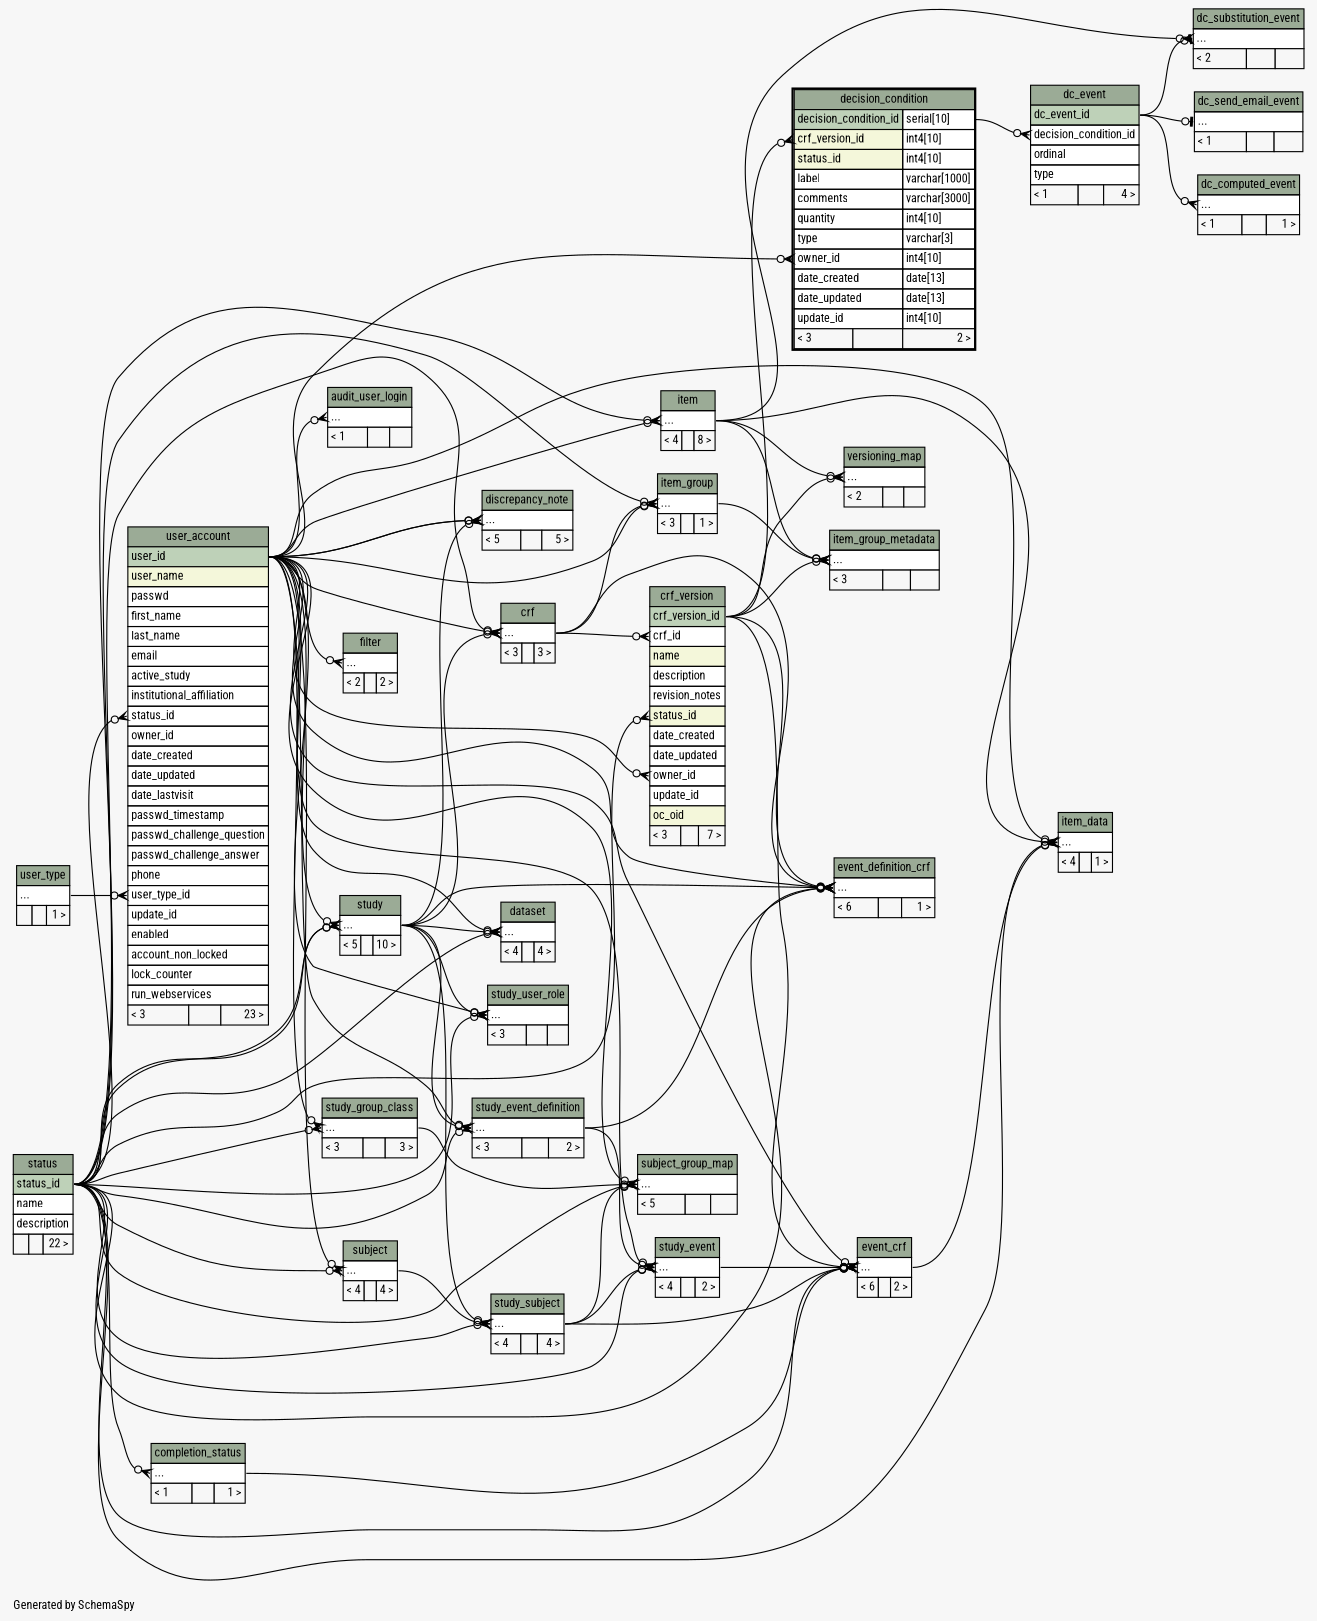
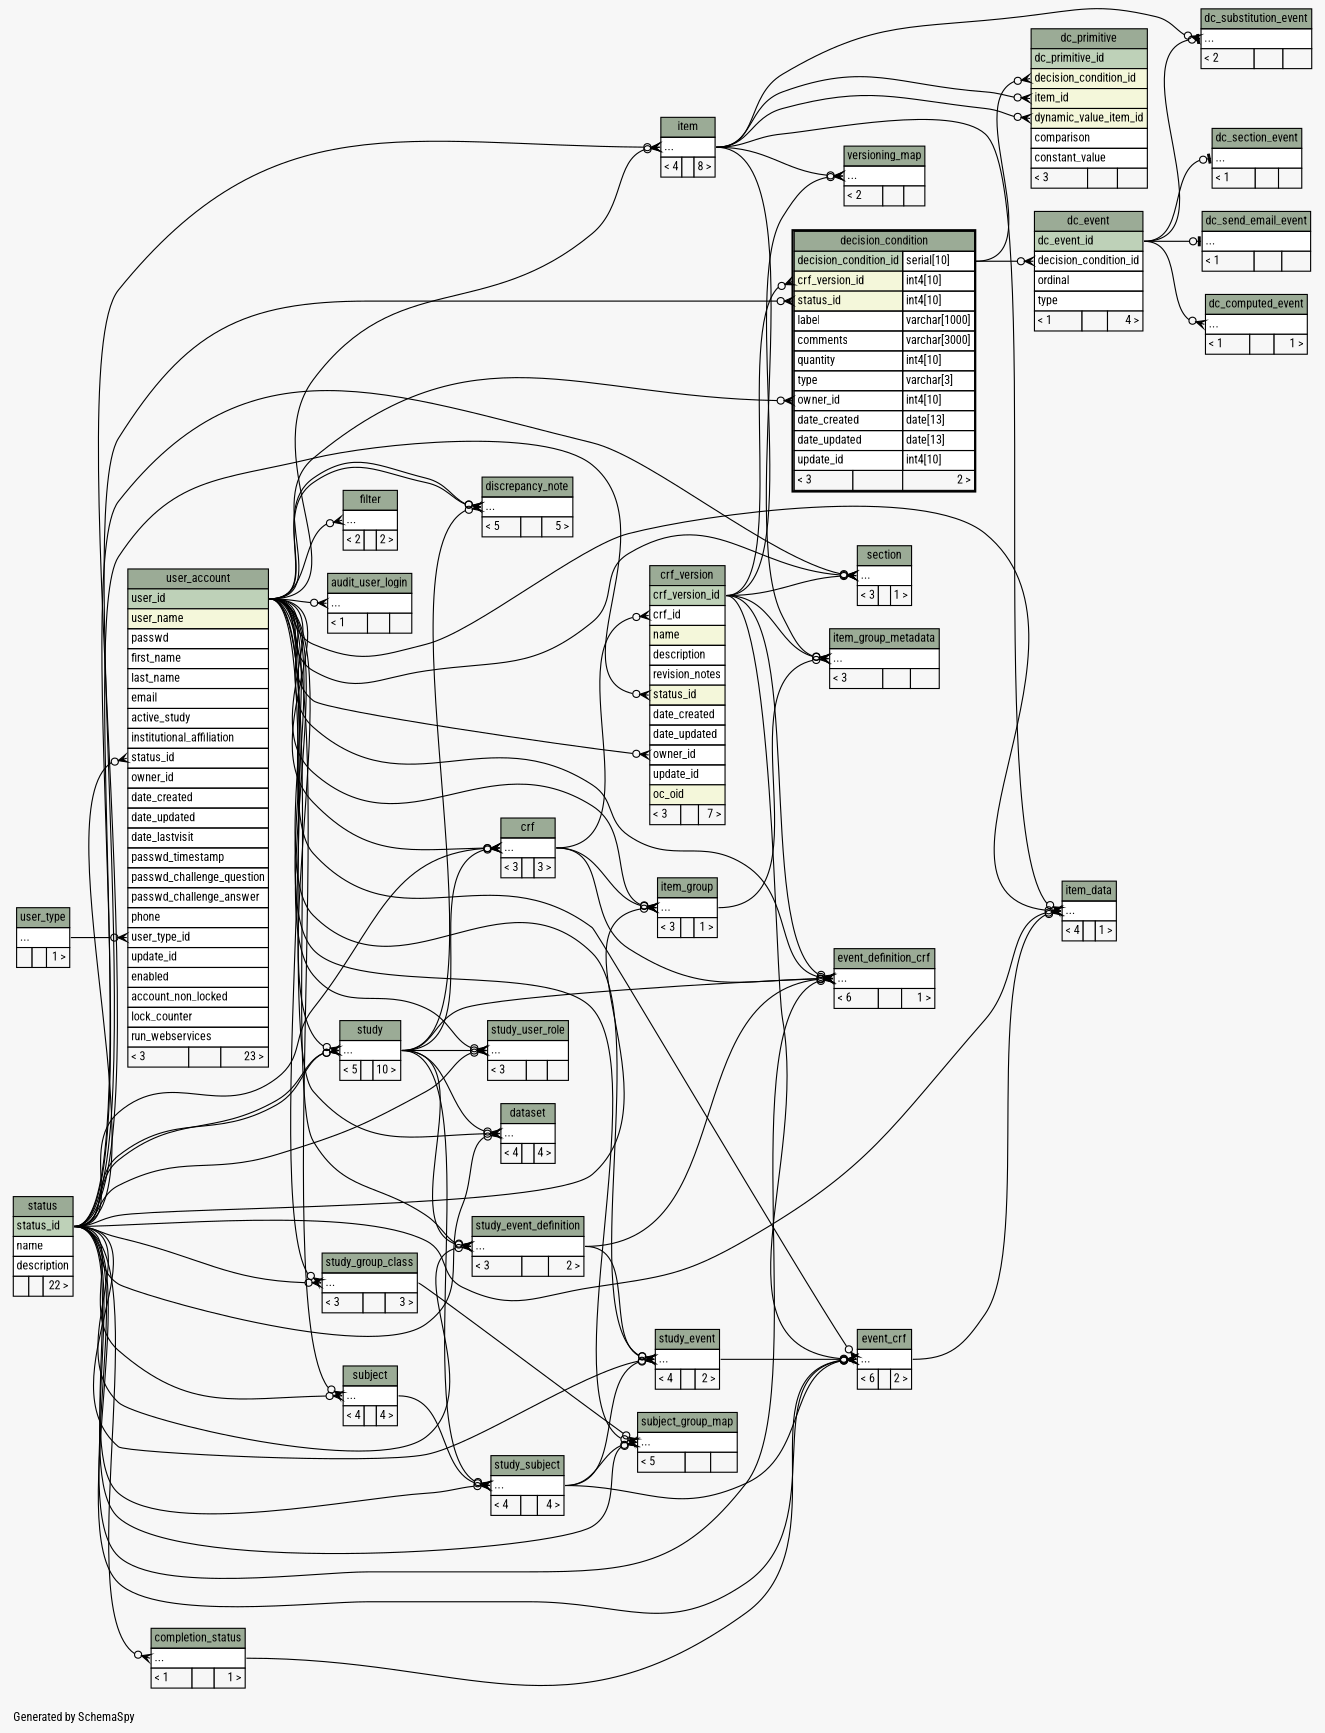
none -> (1089, 108)
none -> (1256, 158)
none -> (109, 481)
none -> (884, 576)
